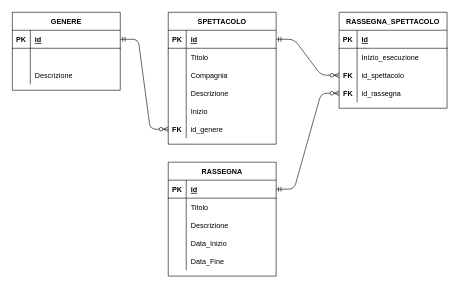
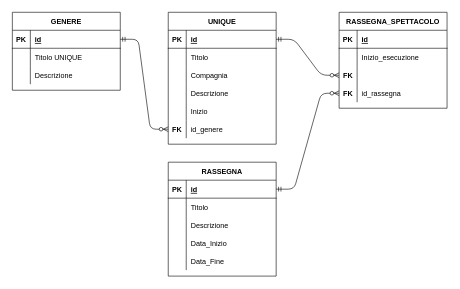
(222, 22) -> (222, 22)
none -> (75, 57)
(402, 75) -> none
